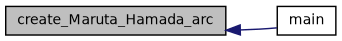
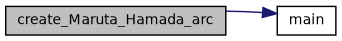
(259, 29) -> (244, 12)
